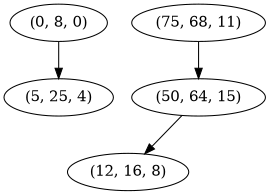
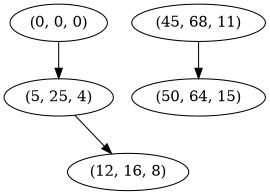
(59, 23) -> (59, 23)
(199, 23) -> (199, 23)
(167, 131) -> (89, 131)
